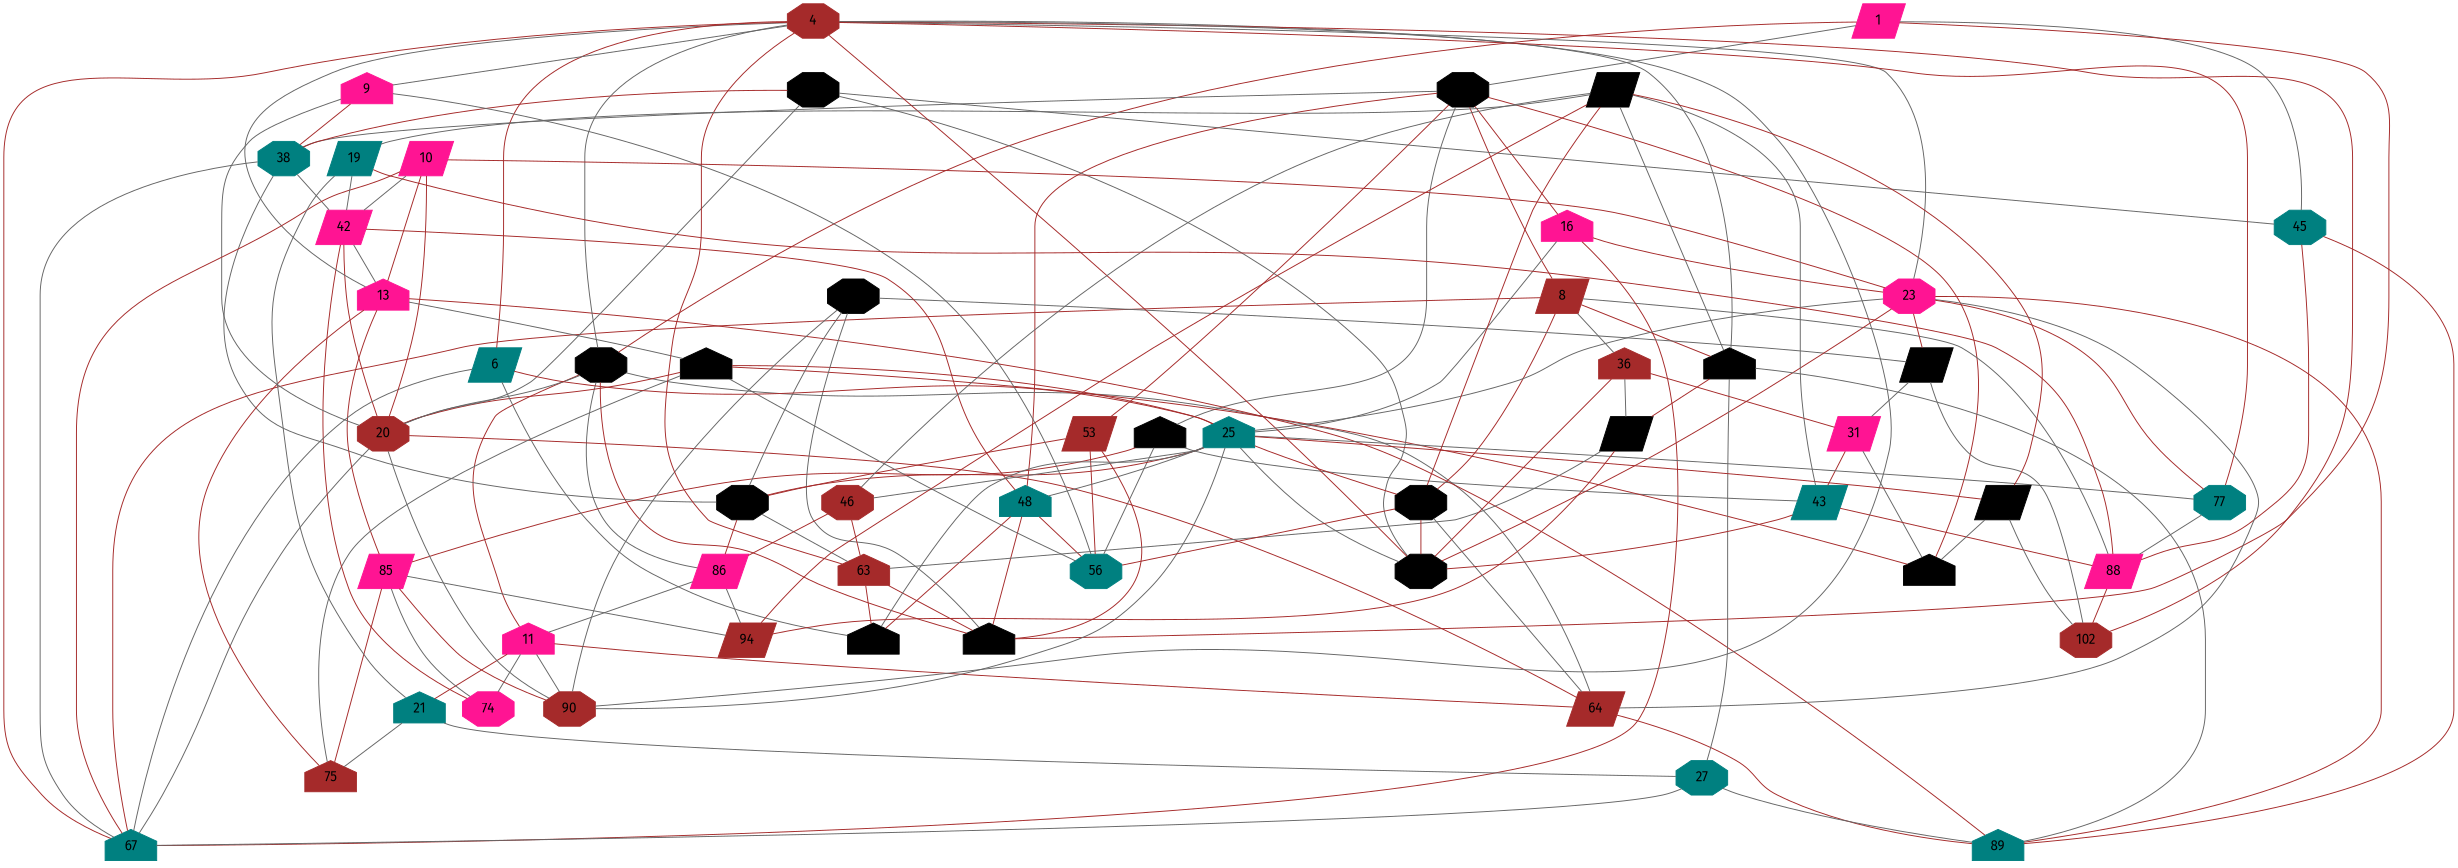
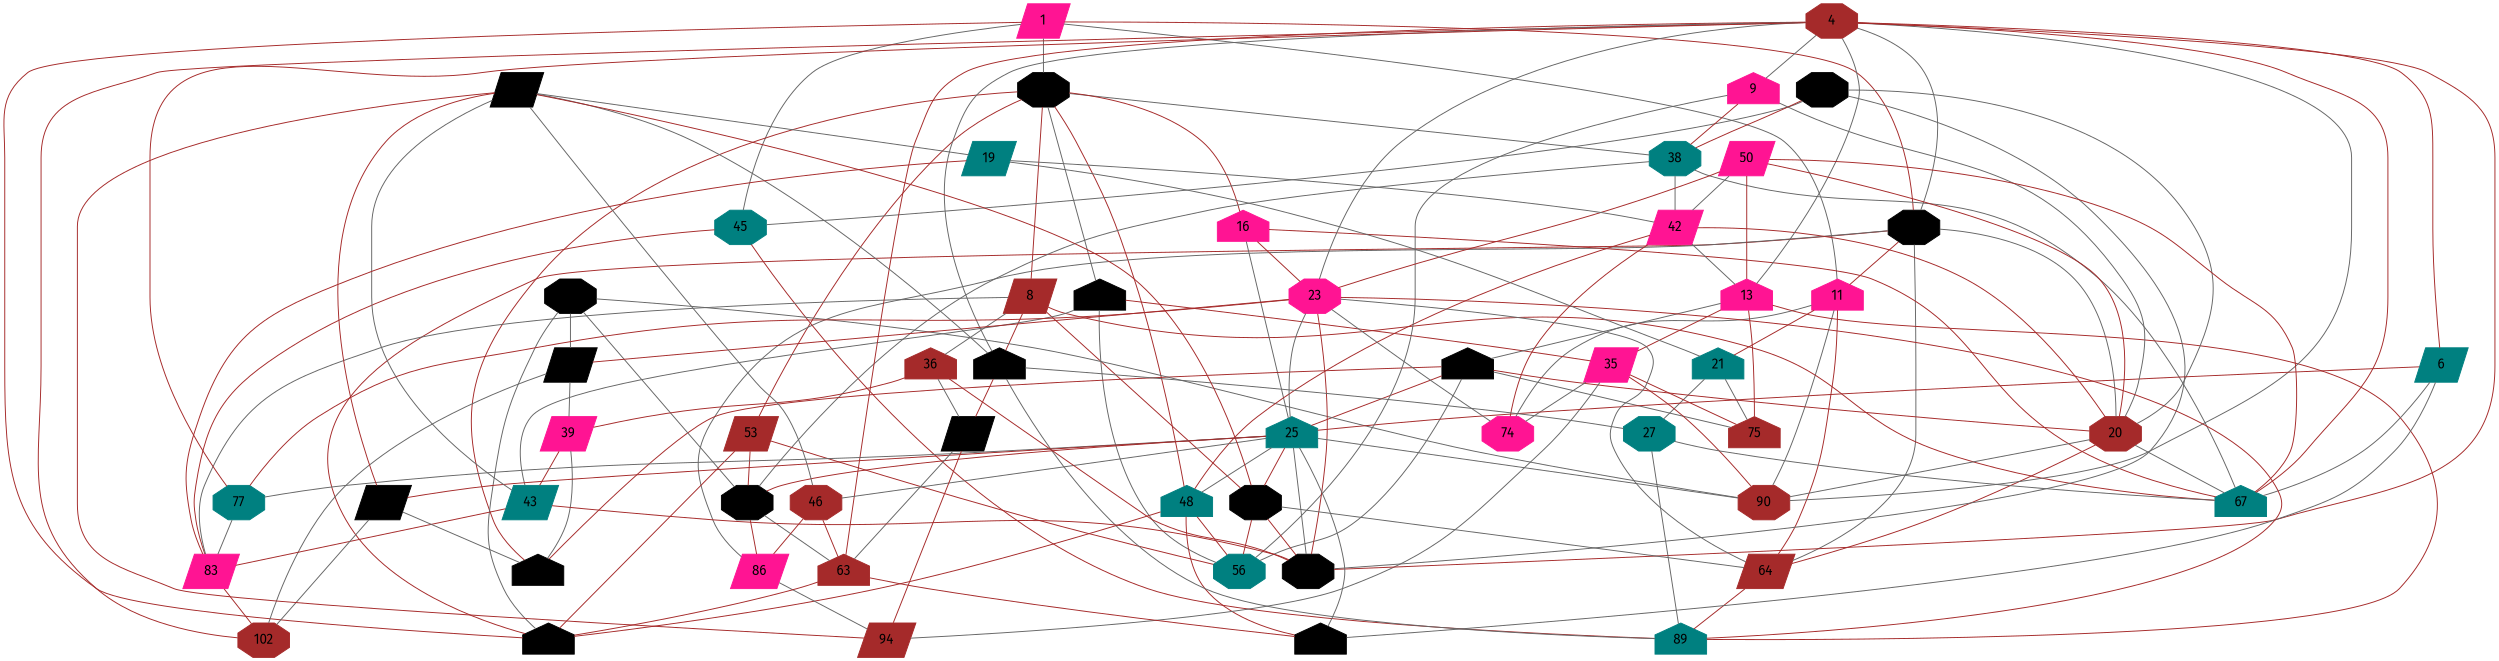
(426, 159) -> (1747, 159)
none -> (1422, 374)
(1854, 434) -> (569, 434)
(386, 571) -> (1611, 365)
(2114, 571) -> (211, 571)
(621, 607) -> (1502, 77)
